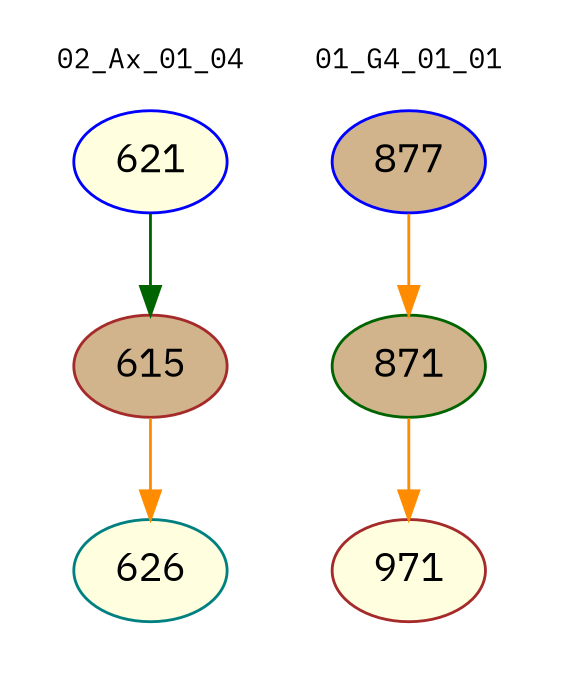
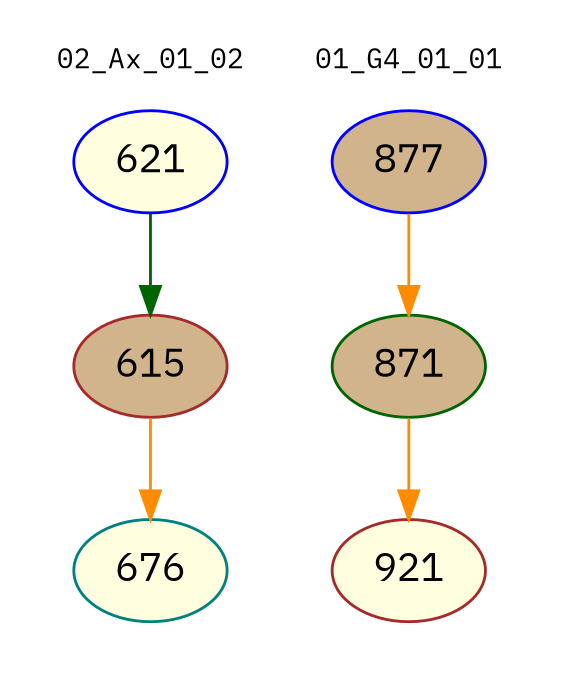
(152, 61) -> (152, 61)
(150, 571) -> (150, 571)
(409, 571) -> (409, 571)
